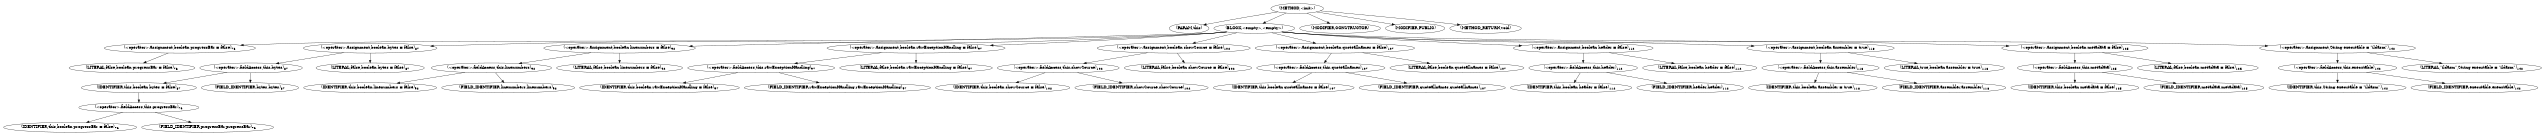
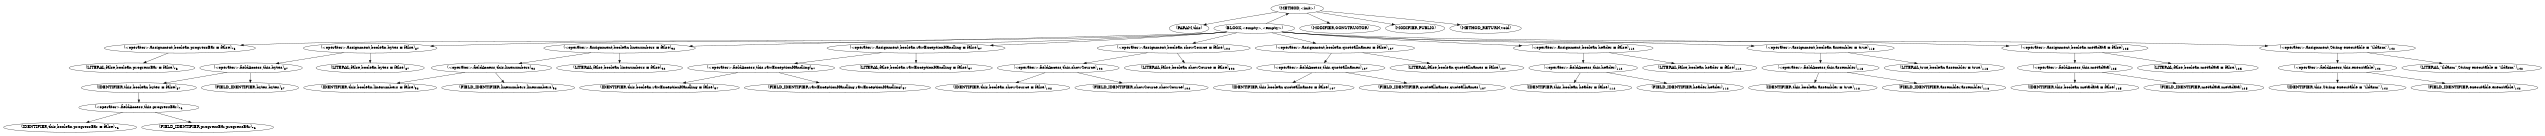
(1276, 18) -> (1276, 19)
